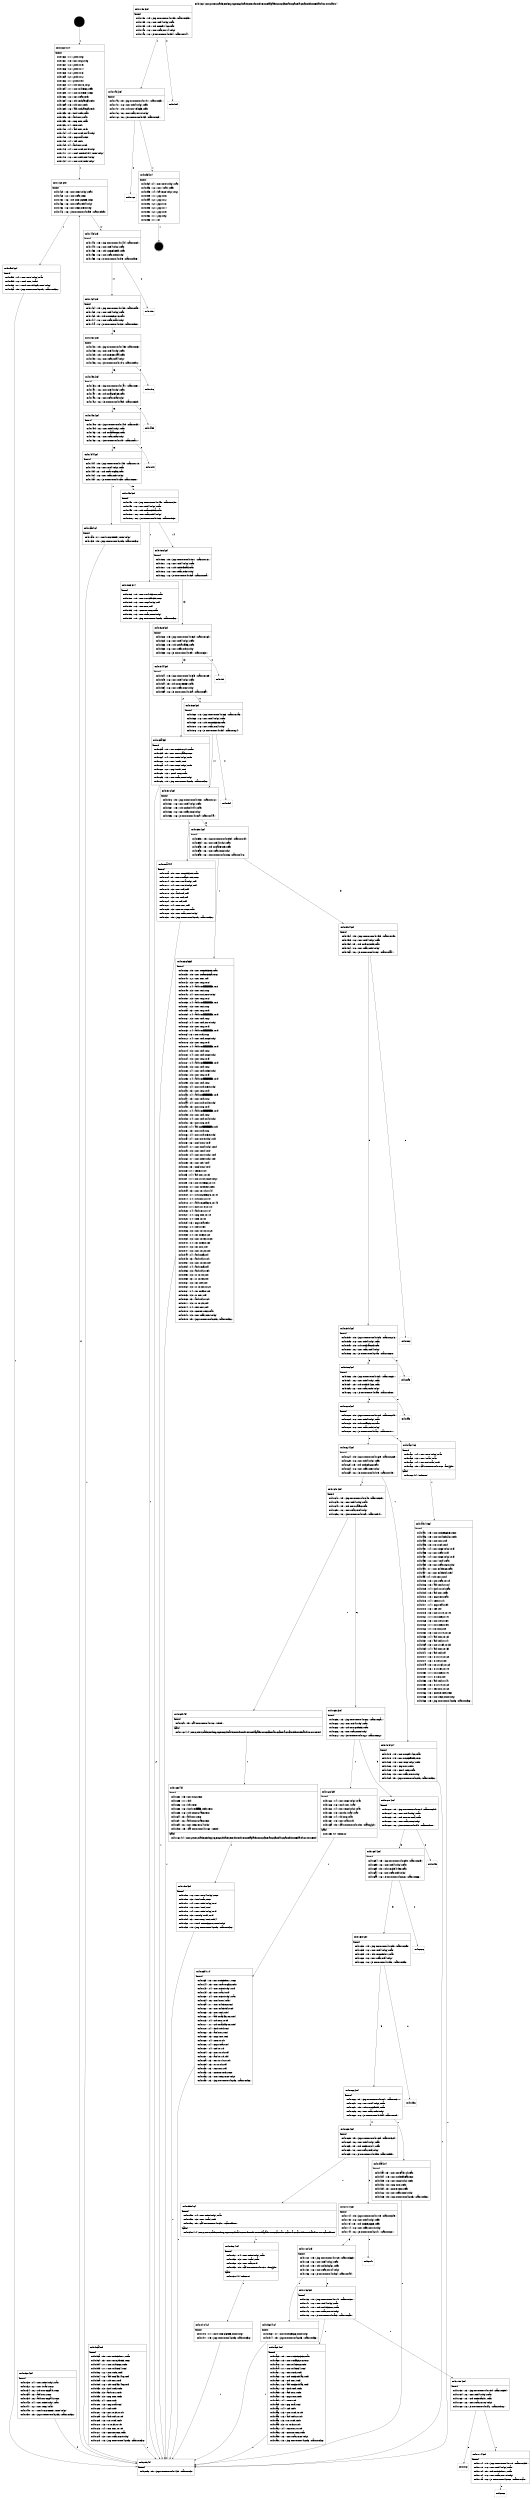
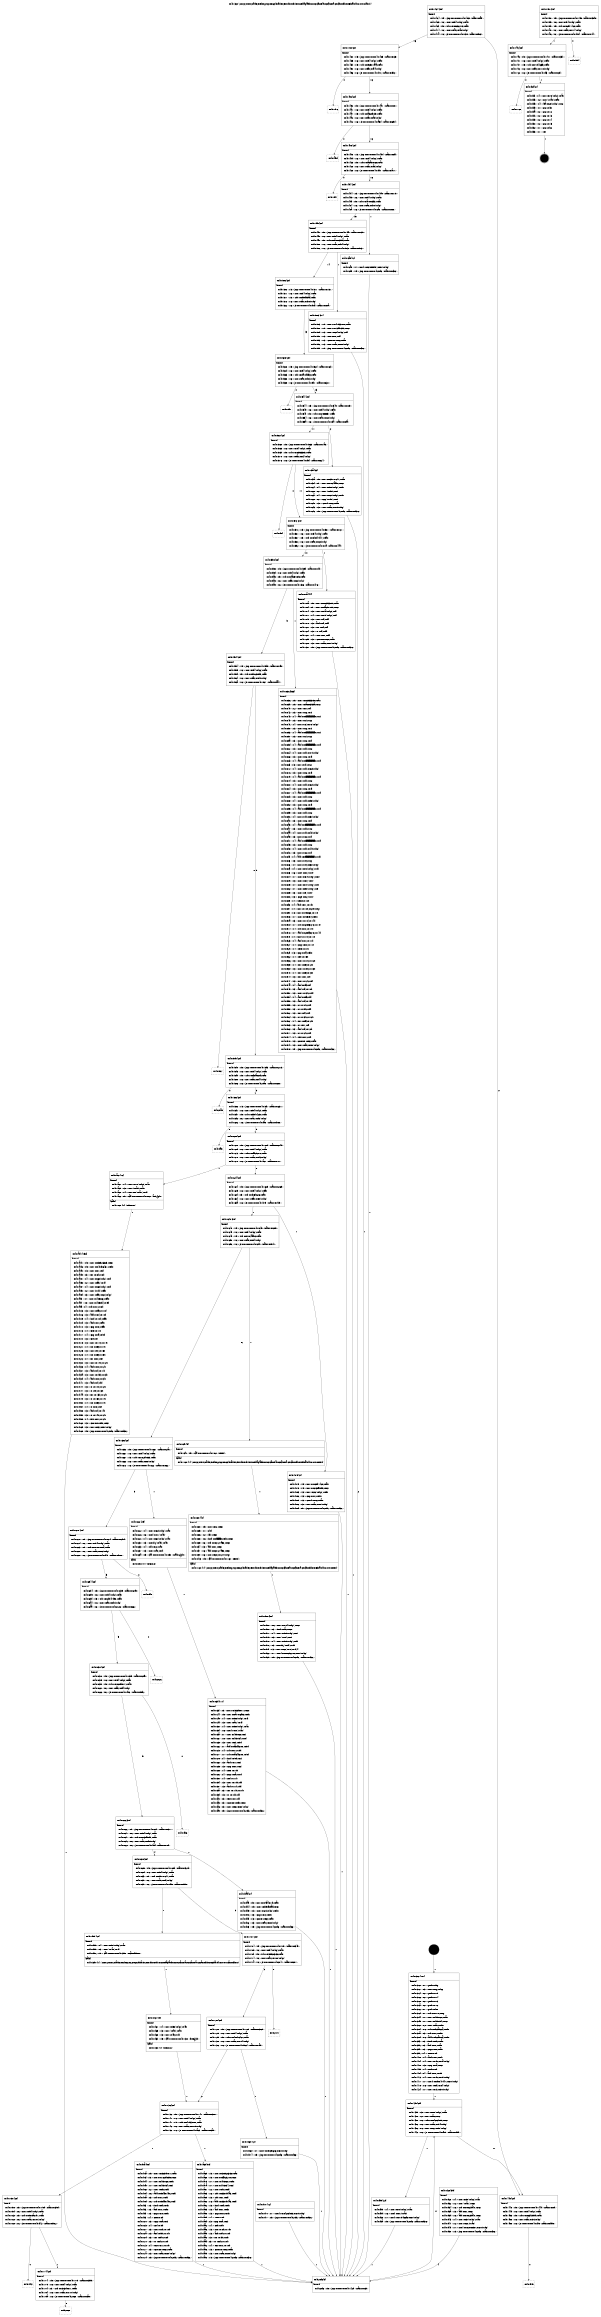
(112, 278) -> (497, 1116)
(236, 2300) -> (181, 2076)
